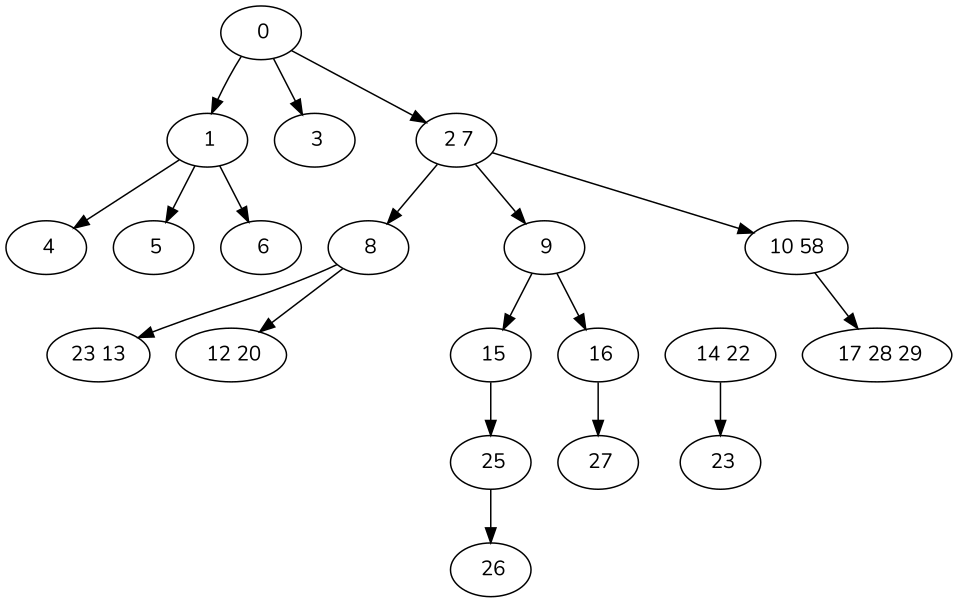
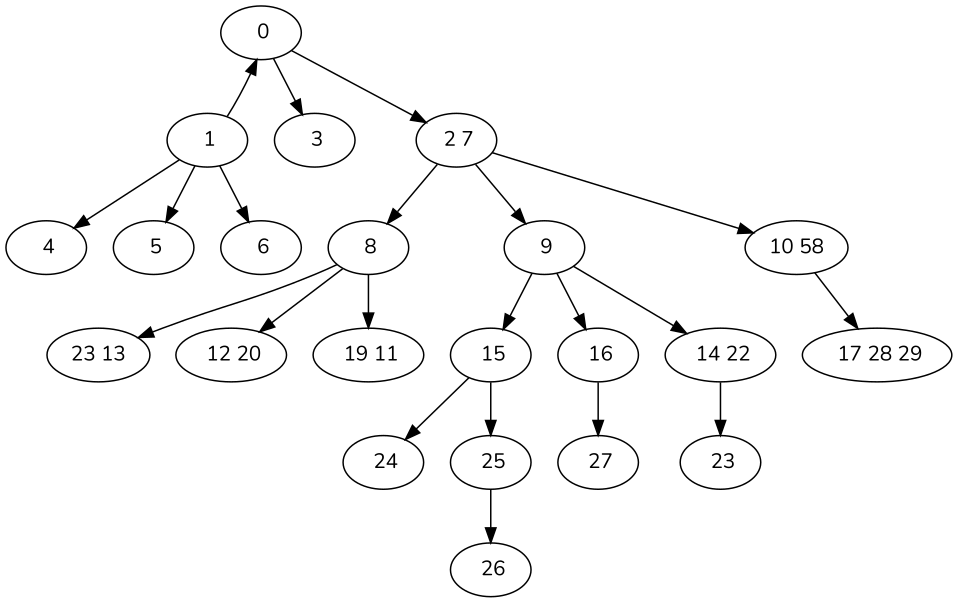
(229, 78) -> (240, 95)
none -> (624, 296)
none -> (368, 355)
none -> (383, 462)
